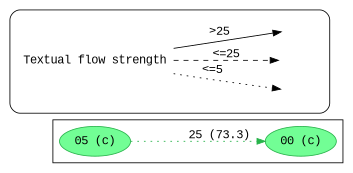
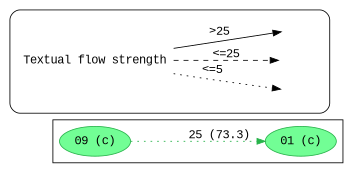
(95, 141) -> (95, 141)
(301, 141) -> (301, 141)
